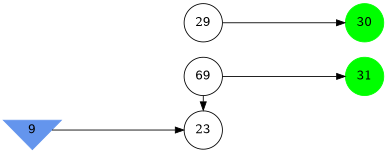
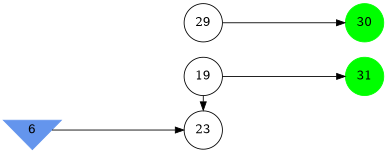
(203, 76) -> (203, 76)
(32, 130) -> (32, 130)
